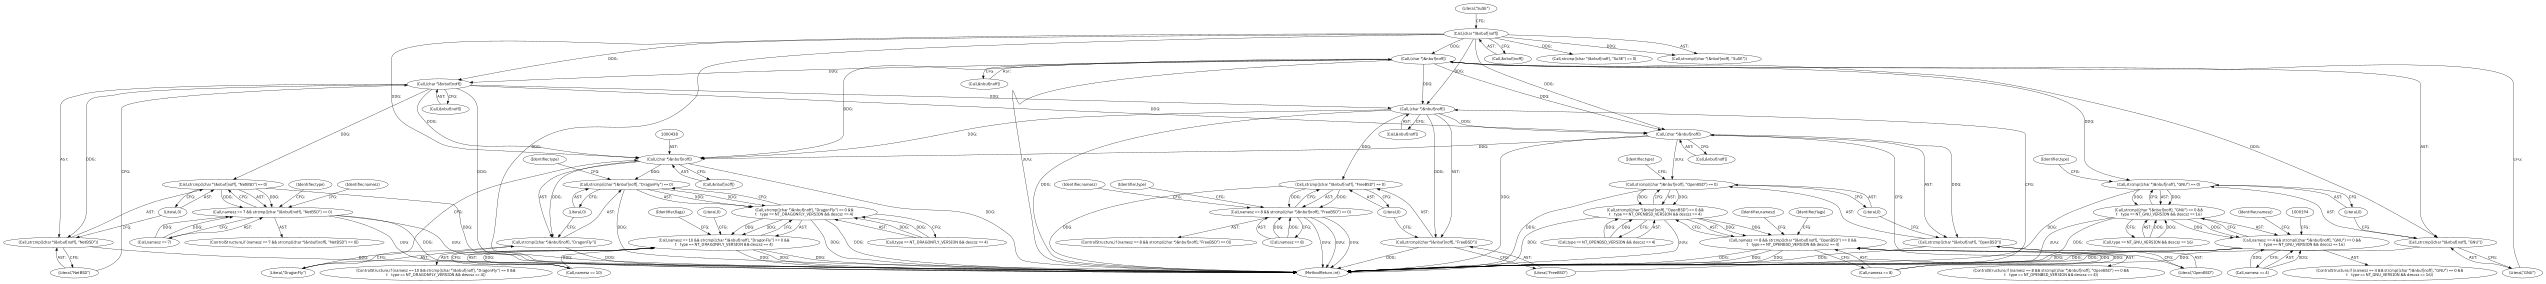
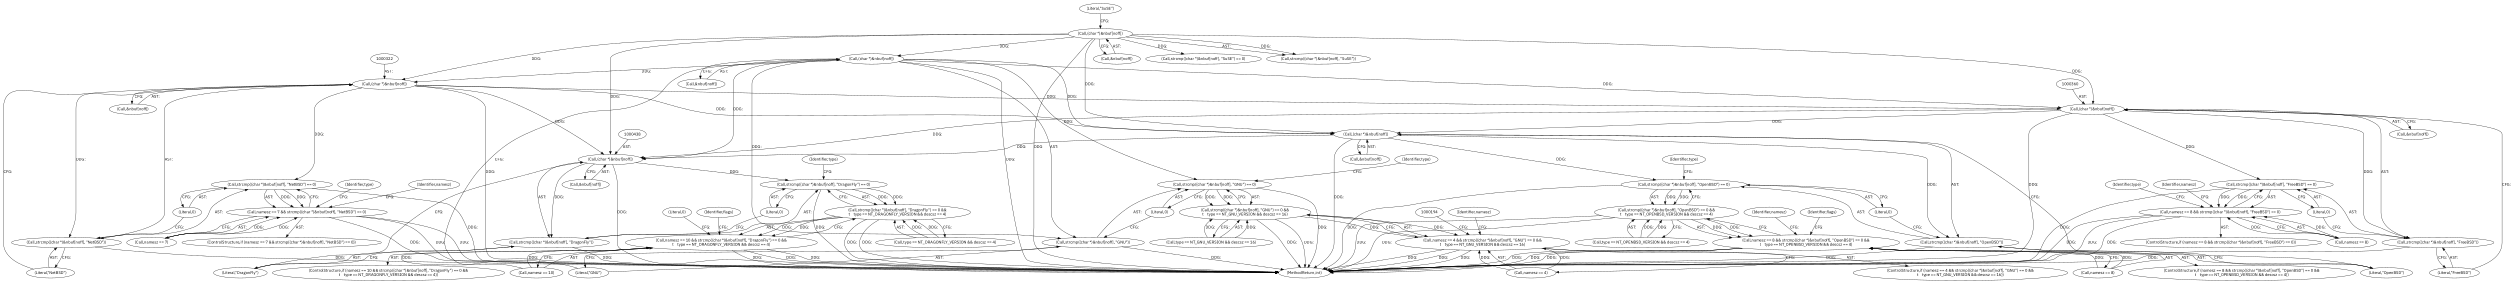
none -> (385, 59)
none -> (2070, 84)
